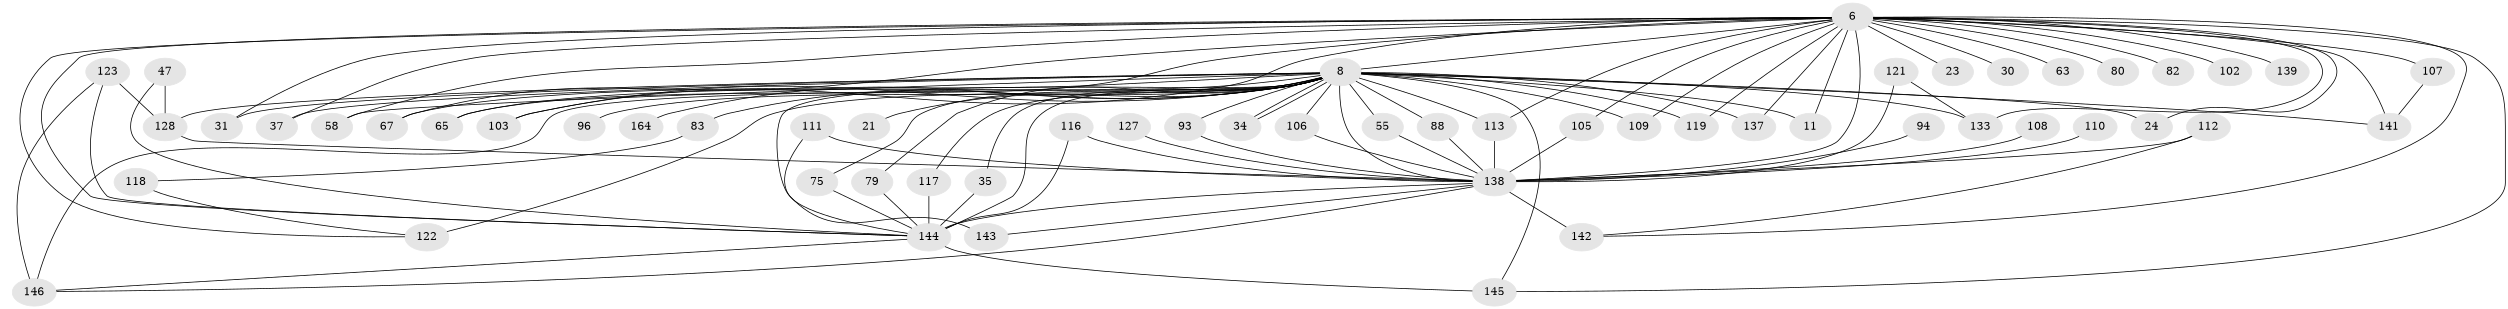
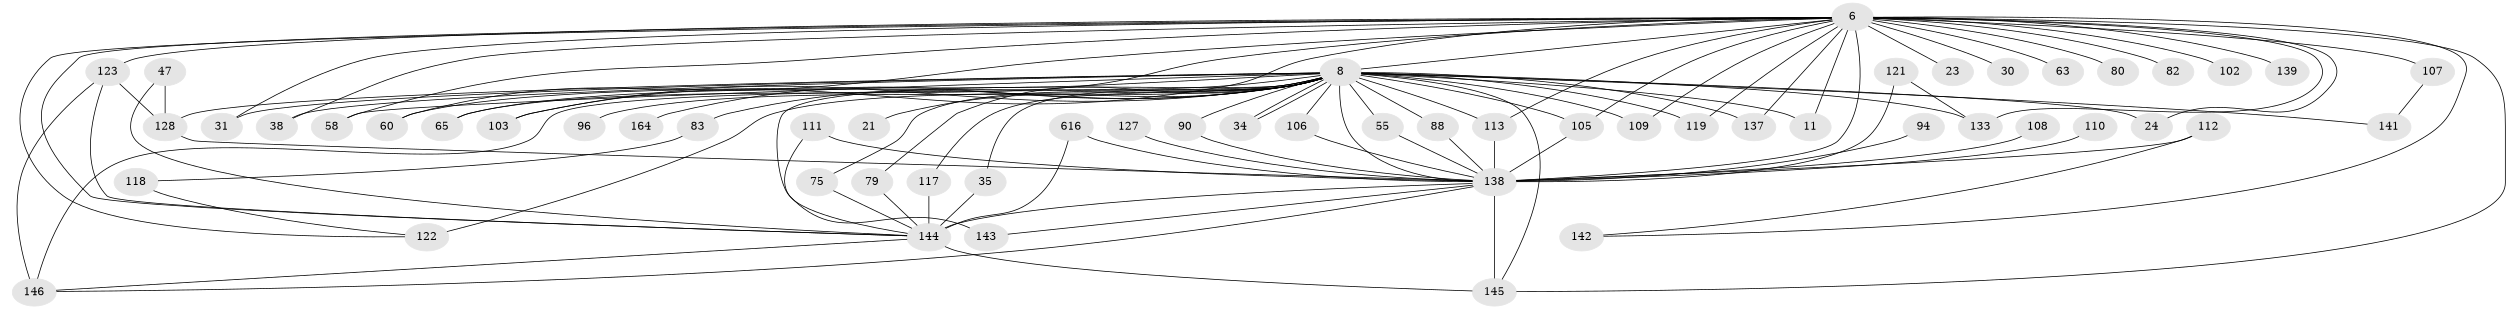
(2145, 31) -> (977, 24)
(1045, 112) -> (1453, 91)
(277, 127) -> (277, 127)
(387, 127) -> (387, 127)
(1071, 127) -> (1071, 127)
(1185, 127) -> (1185, 127)
(1538, 210) -> (1494, 237)
